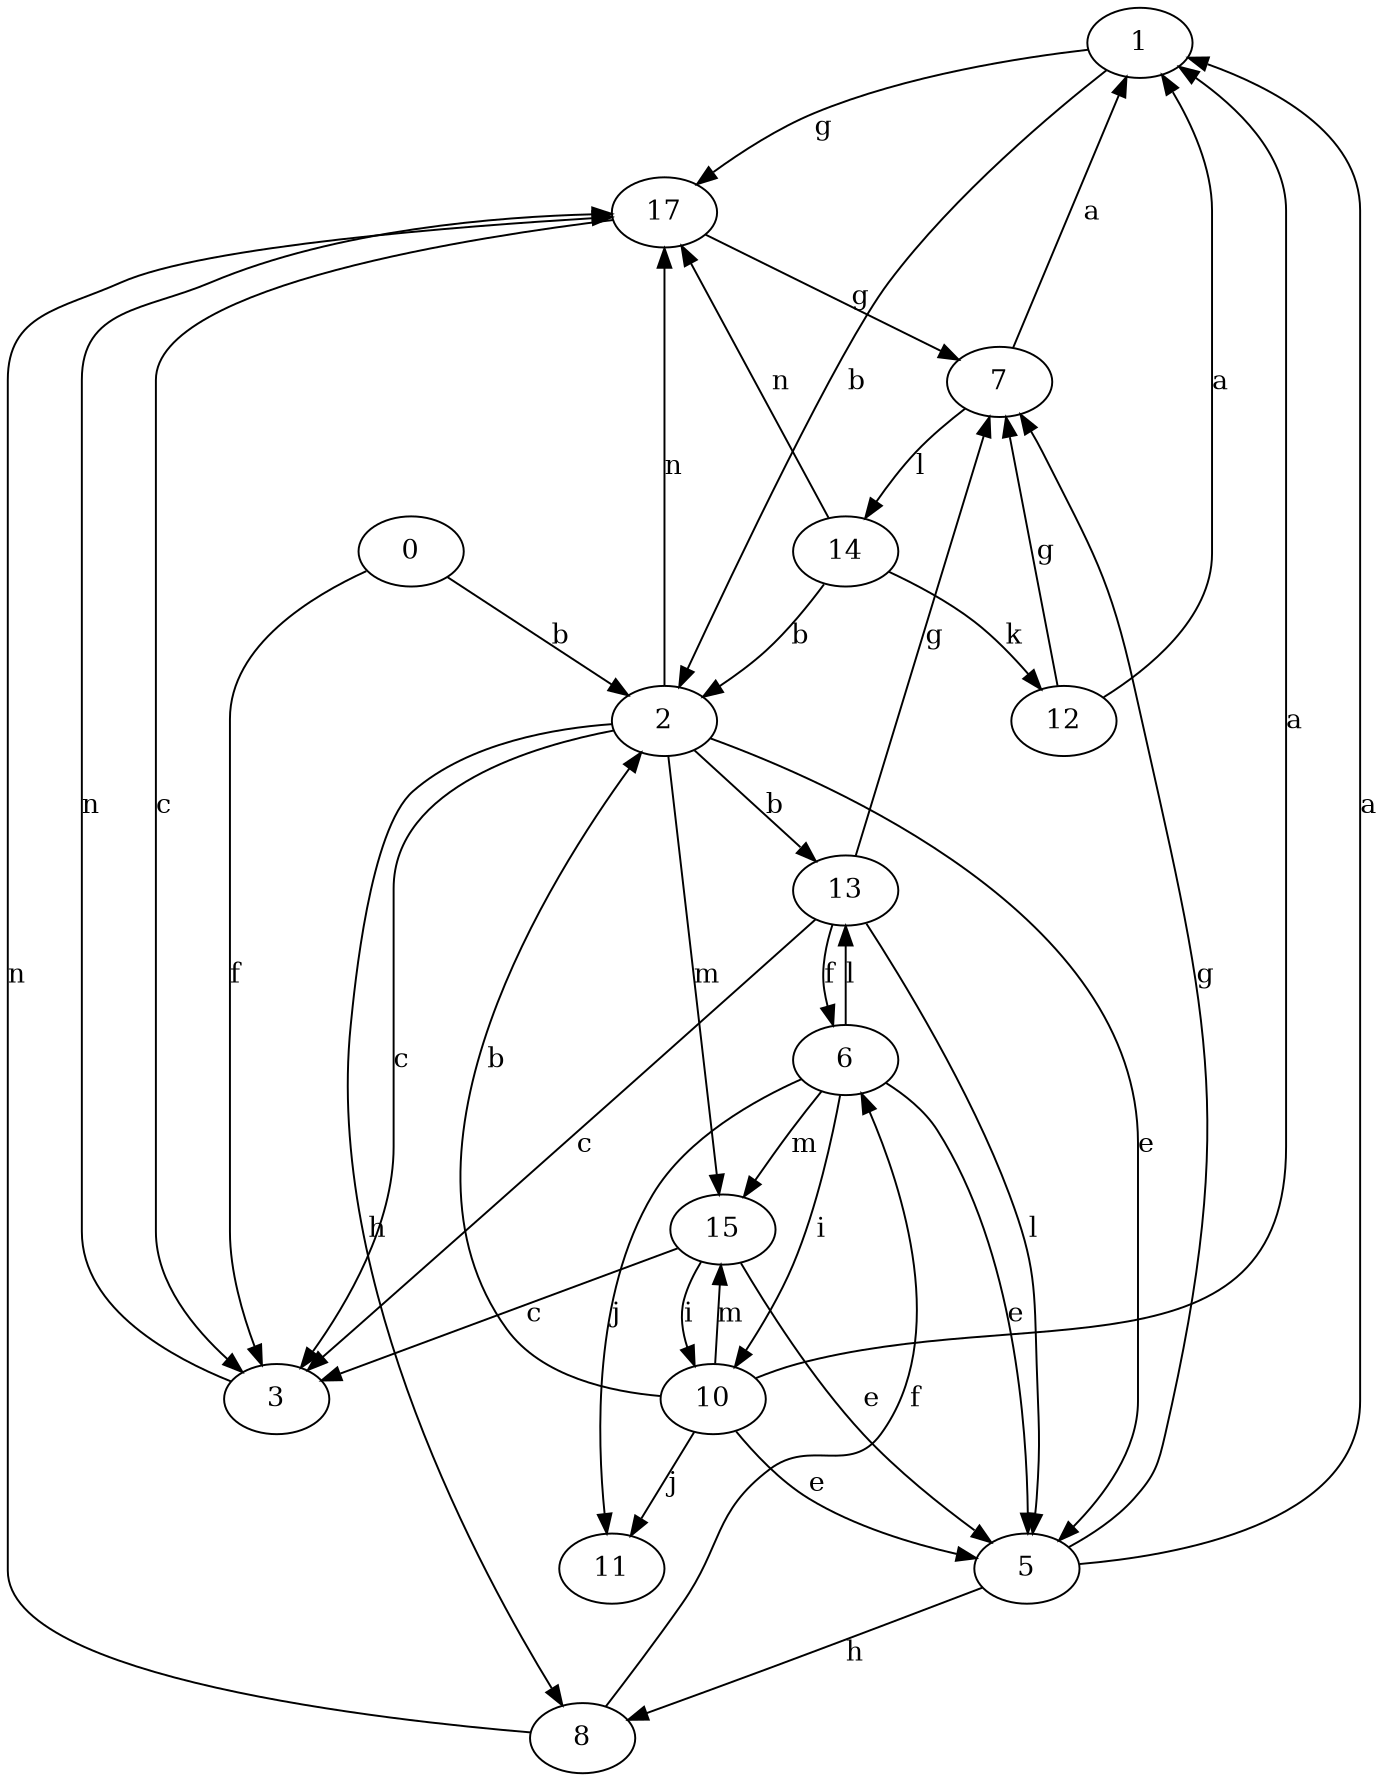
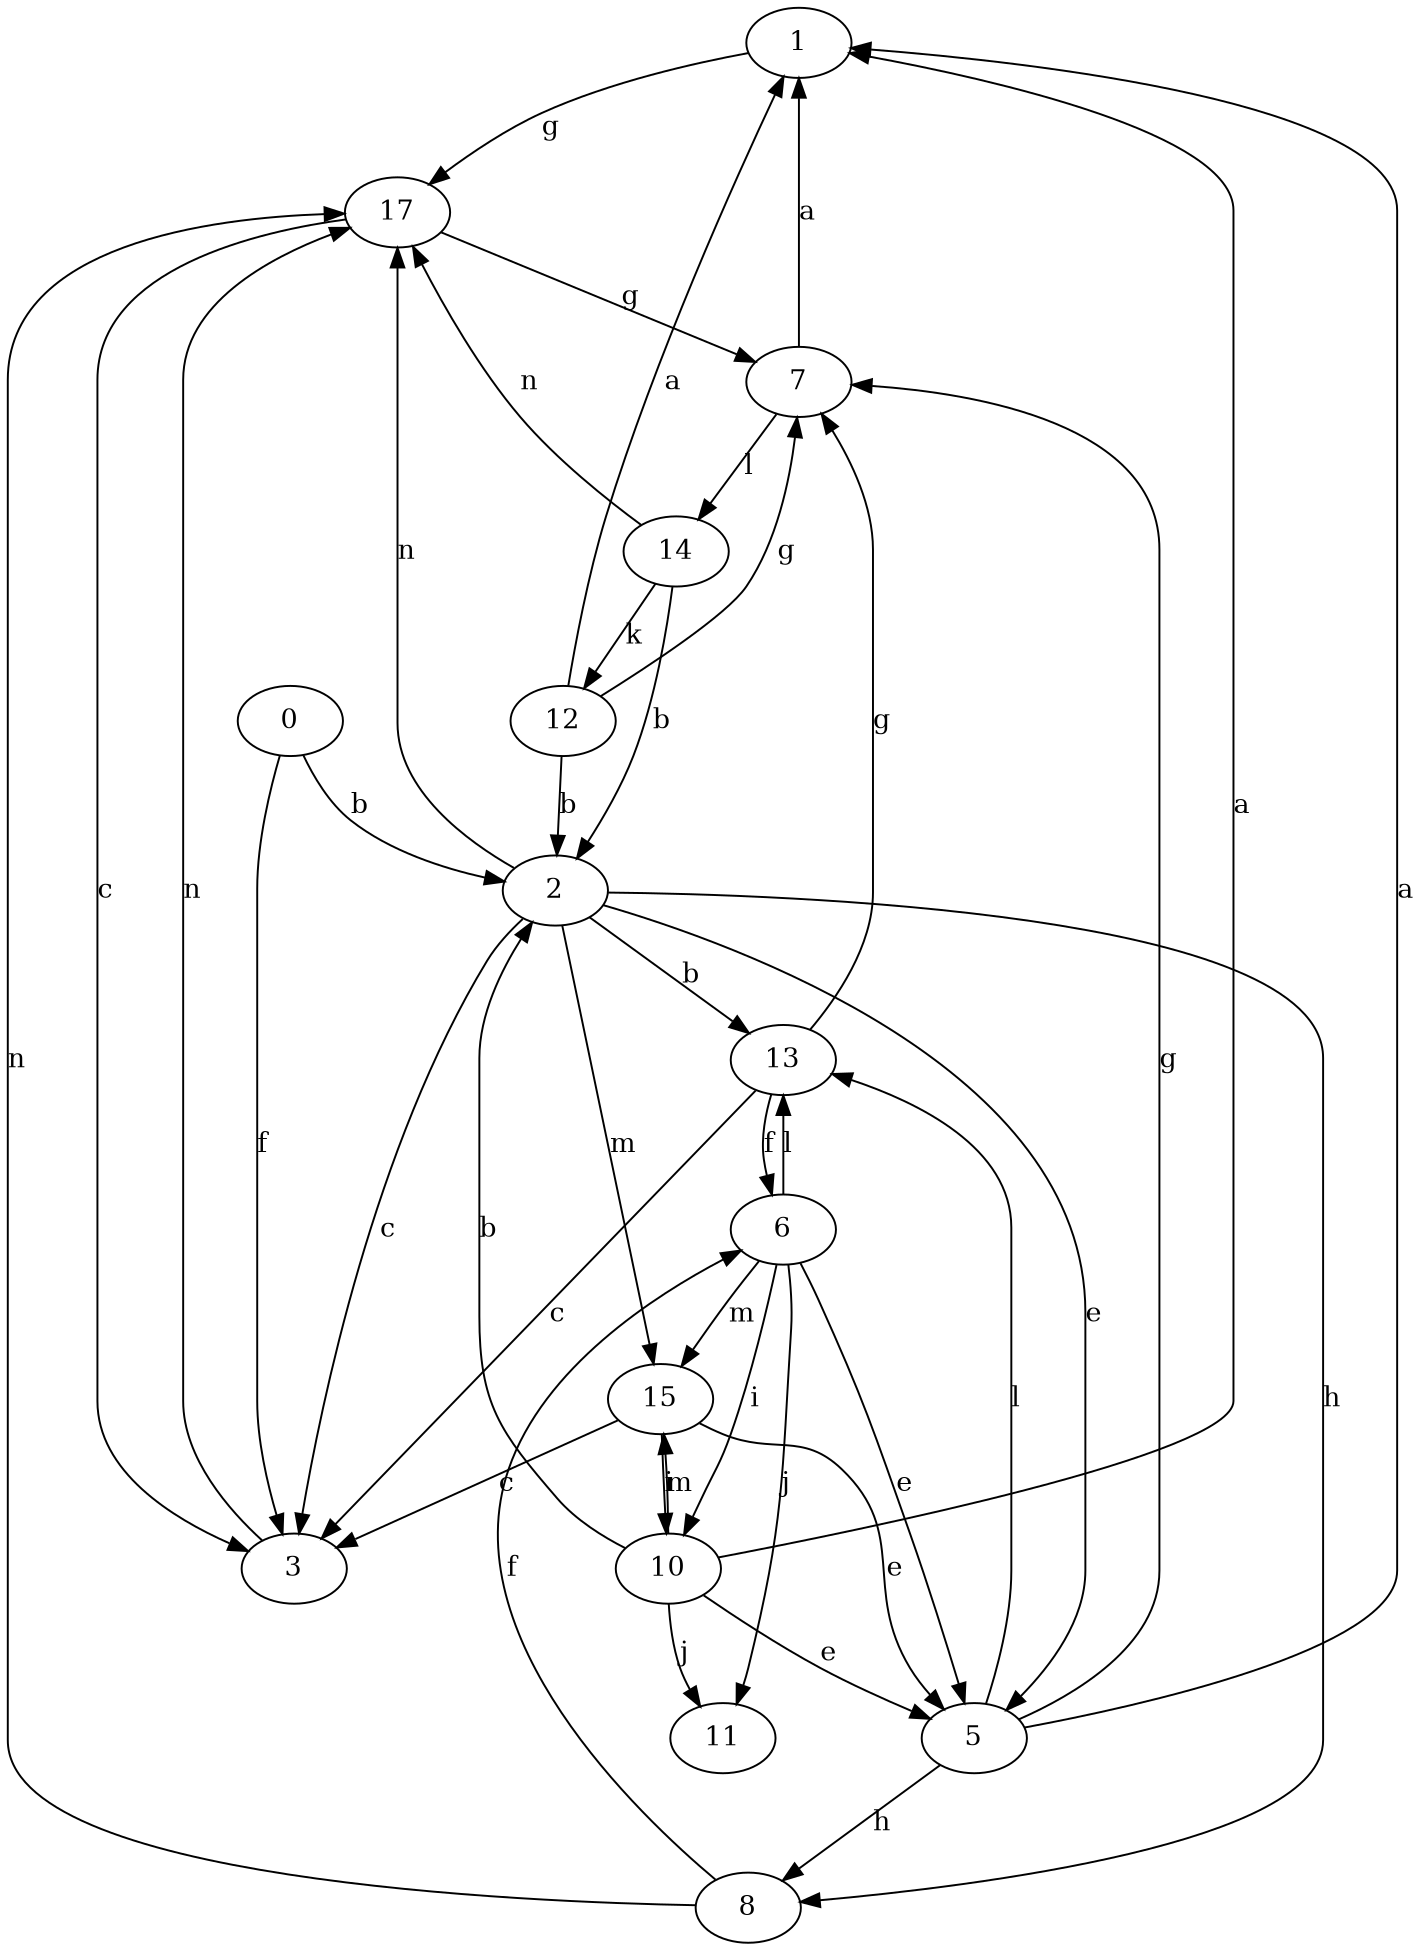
(854, 338) -> (560, 796)
(1012, 1202) -> (1011, 1351)
